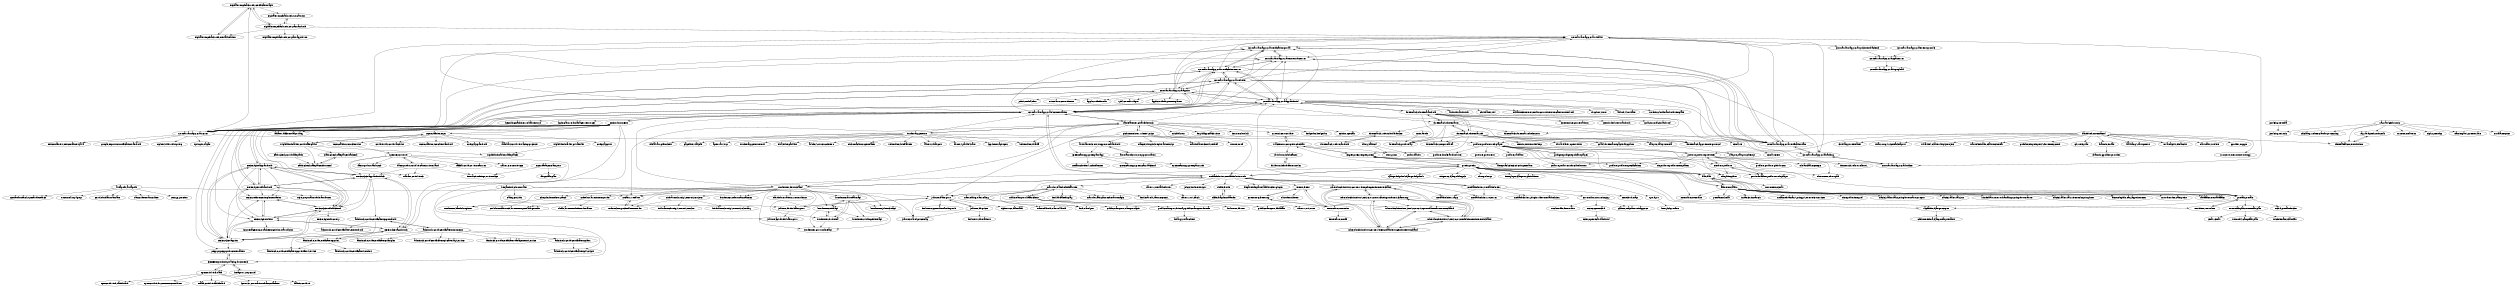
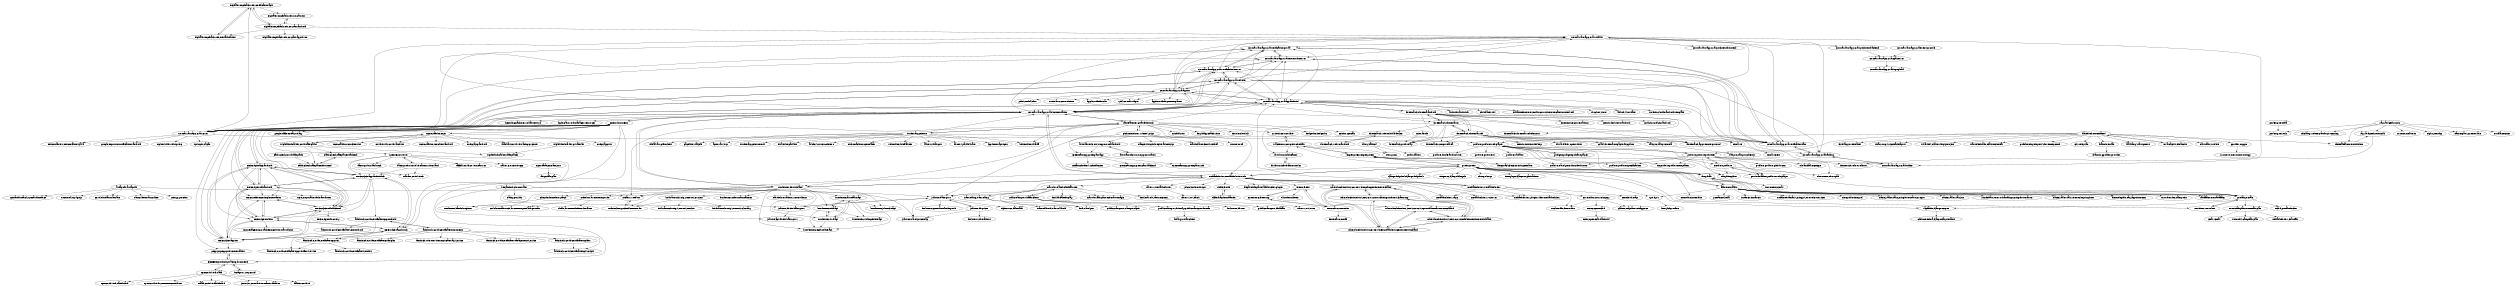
none -> (1715, 48)
(1260, 82) -> none
(1478, 127) -> (1333, 125)
none -> (648, 129)
(288, 134) -> (288, 134)
(2189, 136) -> (2237, 149)
(2360, 139) -> (2126, 161)
(367, 149) -> (381, 132)
(1425, 152) -> (1601, 137)
(1569, 166) -> (1569, 166)
(483, 176) -> none
(1707, 176) -> (1707, 176)
none -> (1379, 180)
(1484, 192) -> (1552, 191)
(1711, 192) -> (1691, 193)
(1018, 193) -> (1019, 192)
(684, 198) -> (684, 198)
none -> (239, 204)
(828, 219) -> (828, 219)
(2285, 219) -> (2285, 219)
(818, 230) -> (818, 230)
(439, 241) -> (439, 241)
(260, 283) -> (260, 283)
